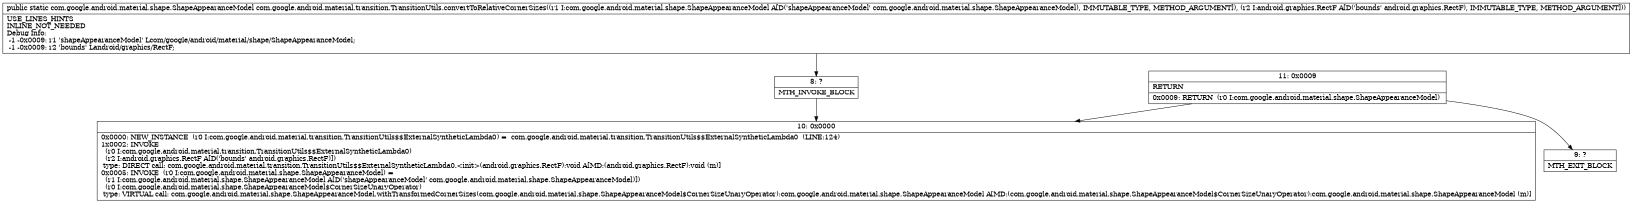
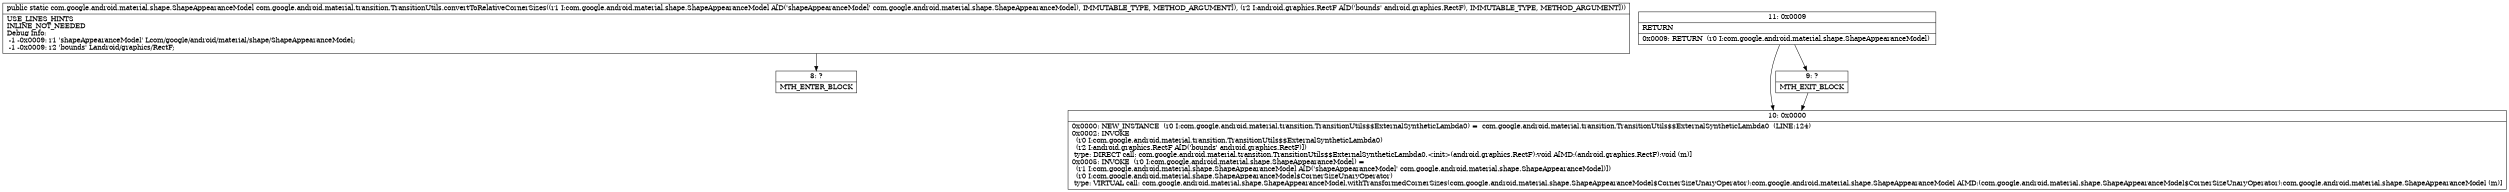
(816, 93) -> (816, 87)
(816, 107) -> (1806, 99)
(132, 145) -> (1103, 134)
